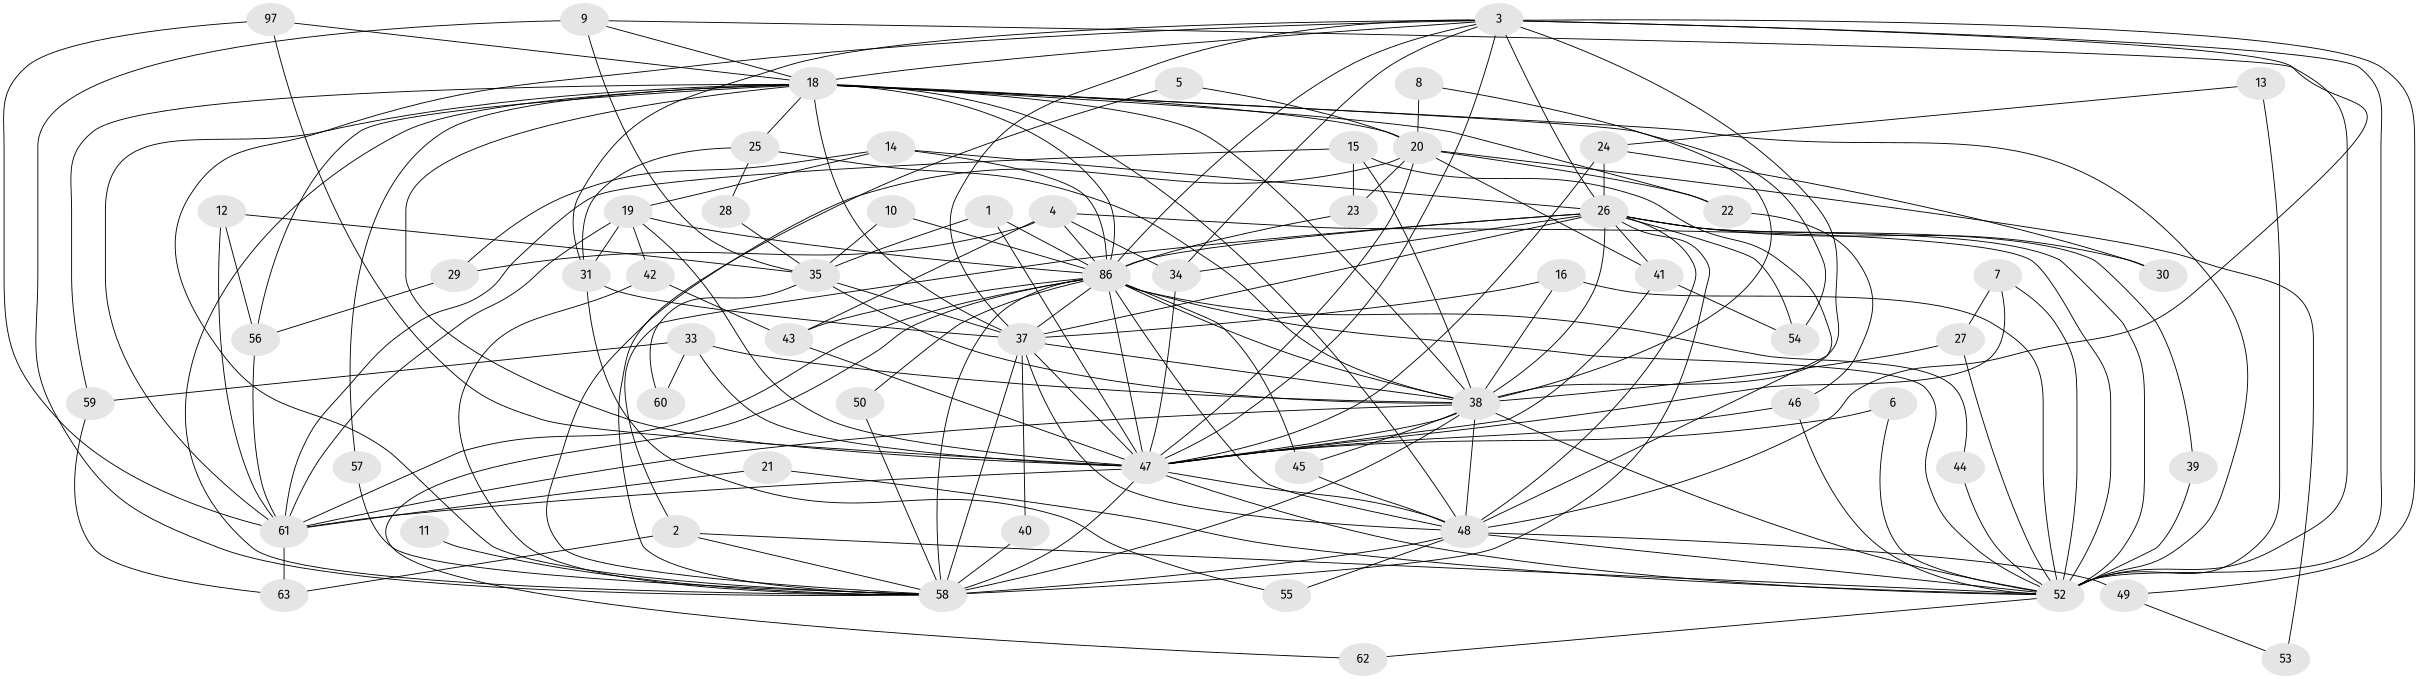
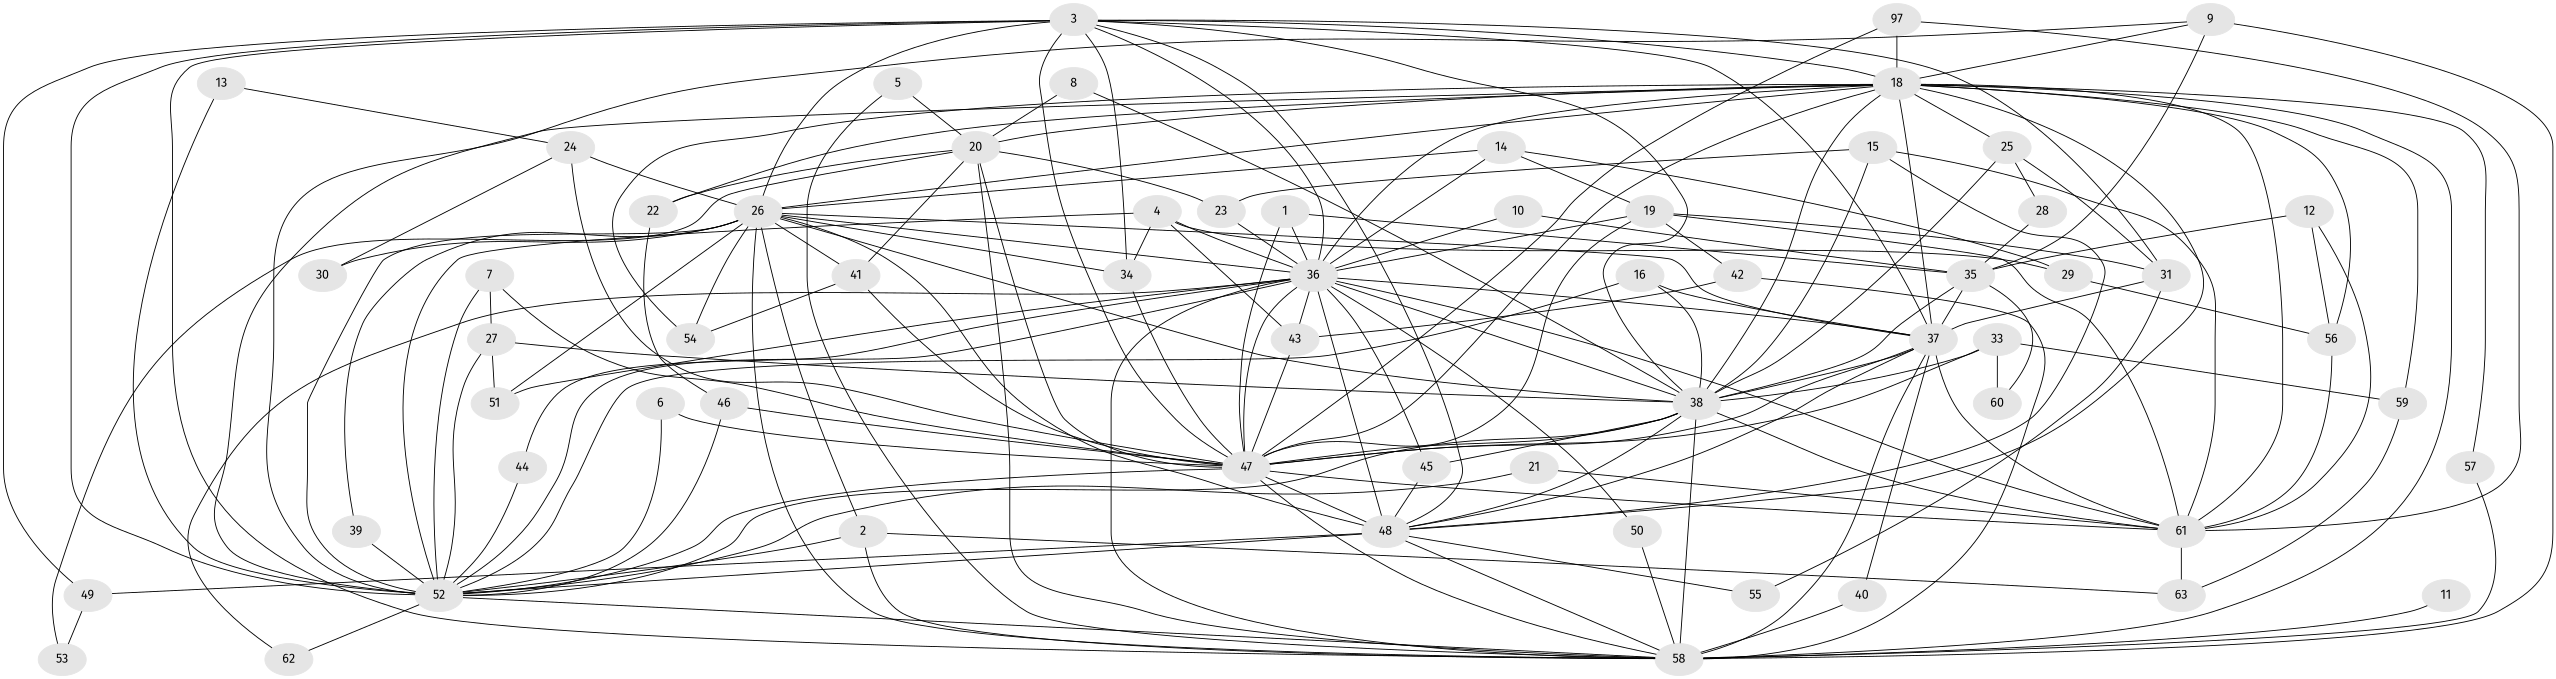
none -> (1327, 142)
(1106, 276) -> (1314, 276)
none -> (495, 404)
none -> (2024, 467)
none -> (1059, 628)
